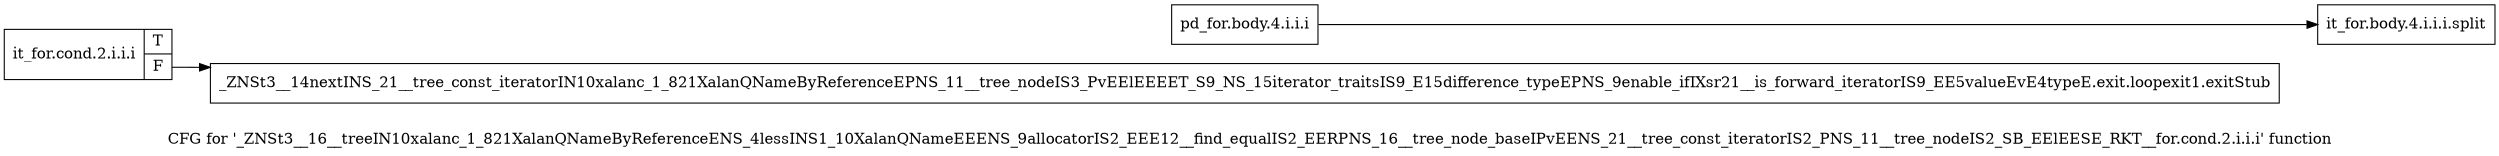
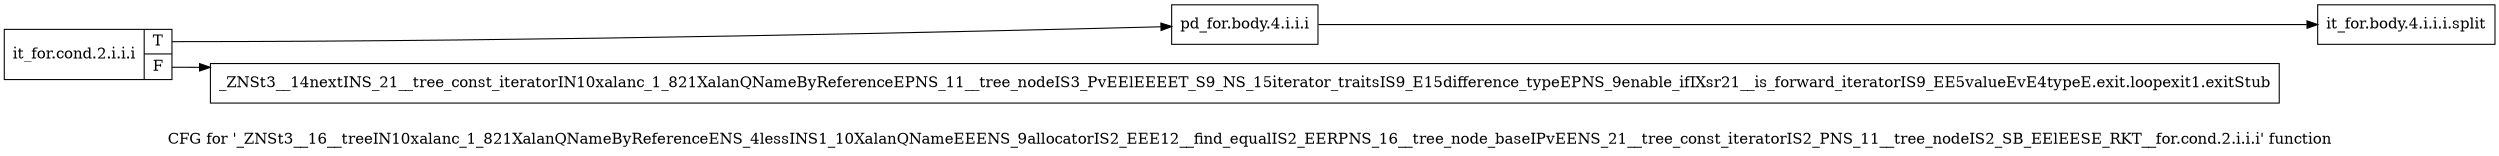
none -> (667, 37)
